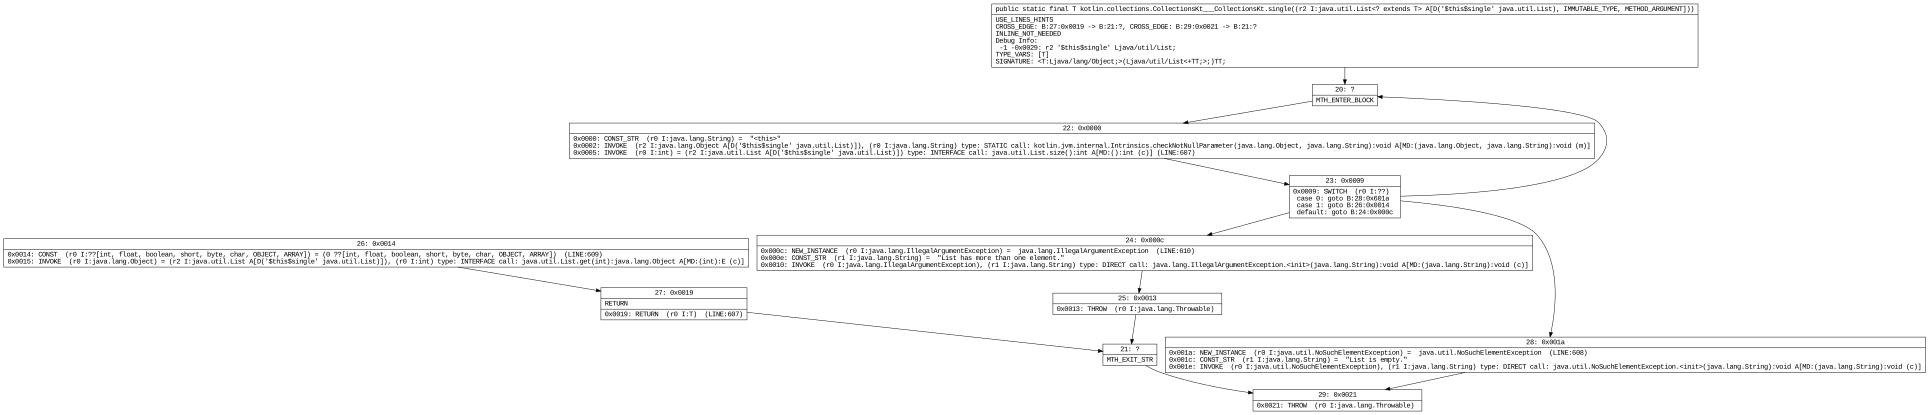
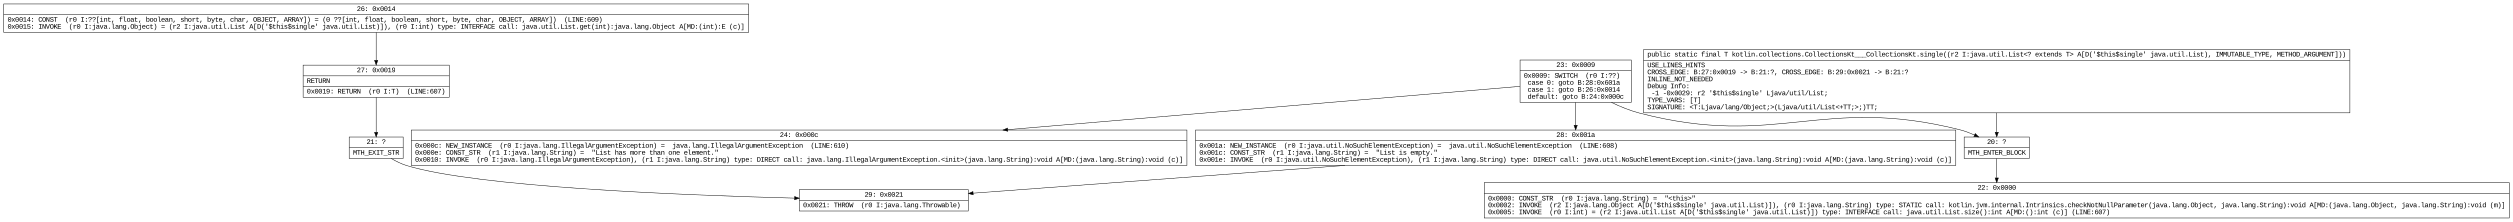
(1224, 171) -> none
(1137, 304) -> none
